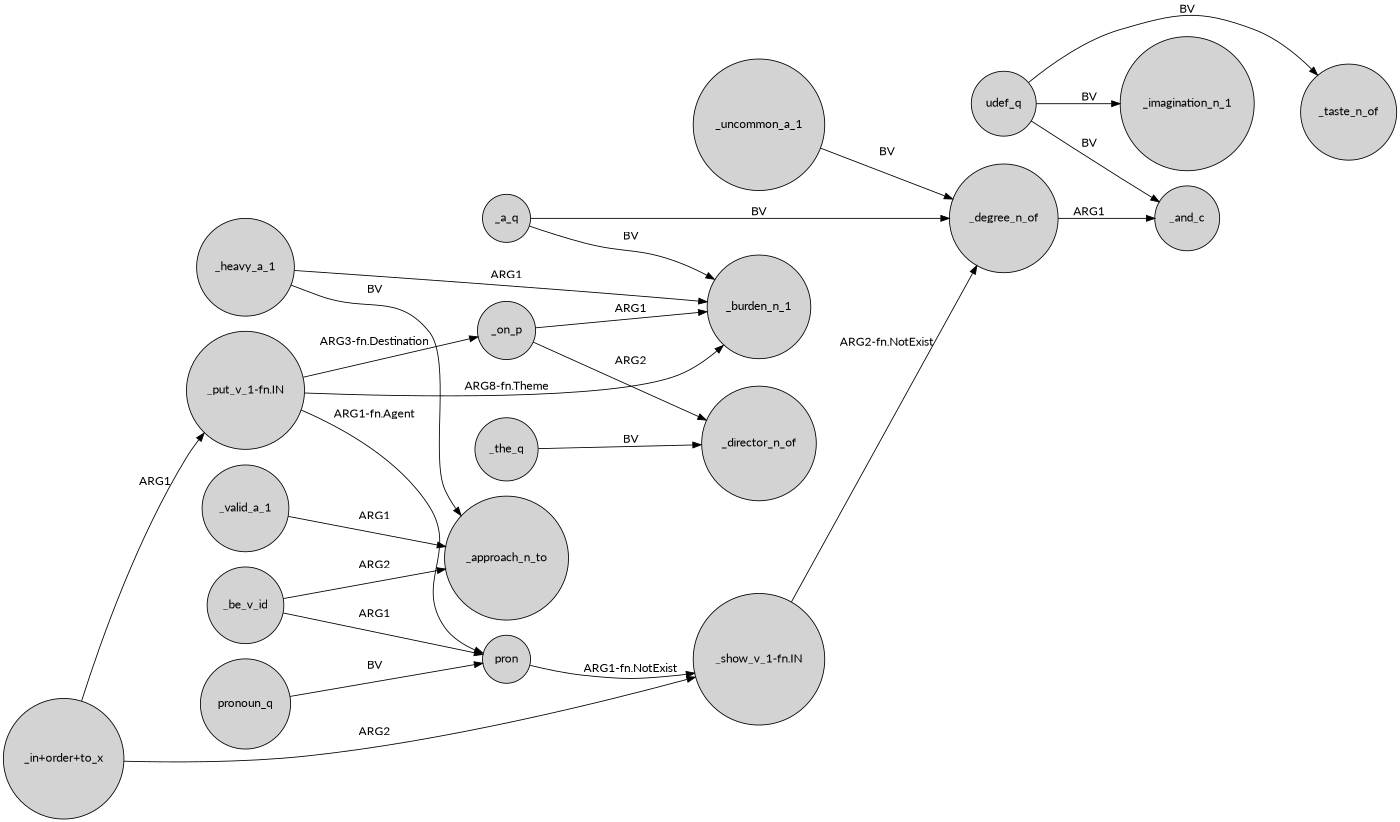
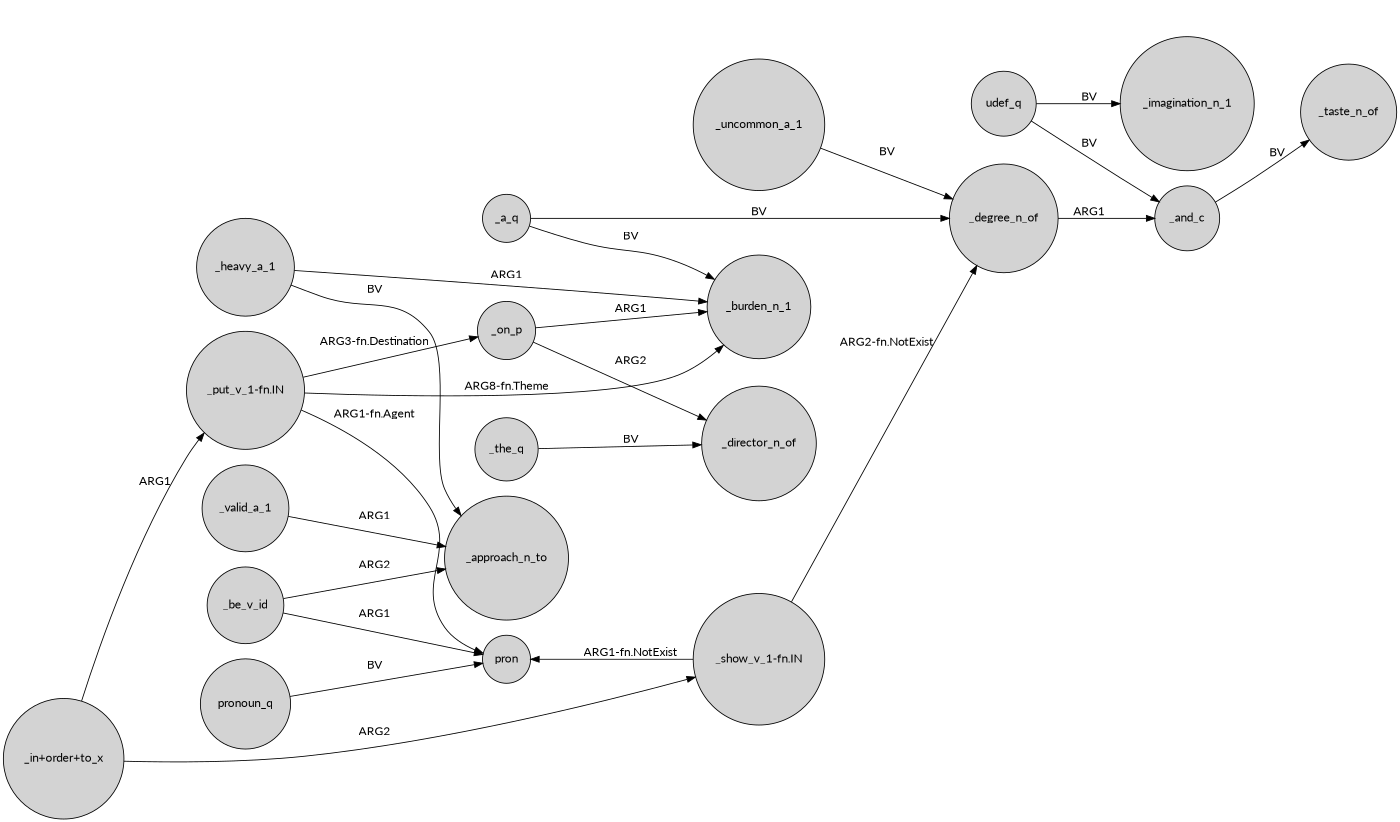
(1169, 17) -> (1259, 175)
(608, 678) -> (616, 659)
